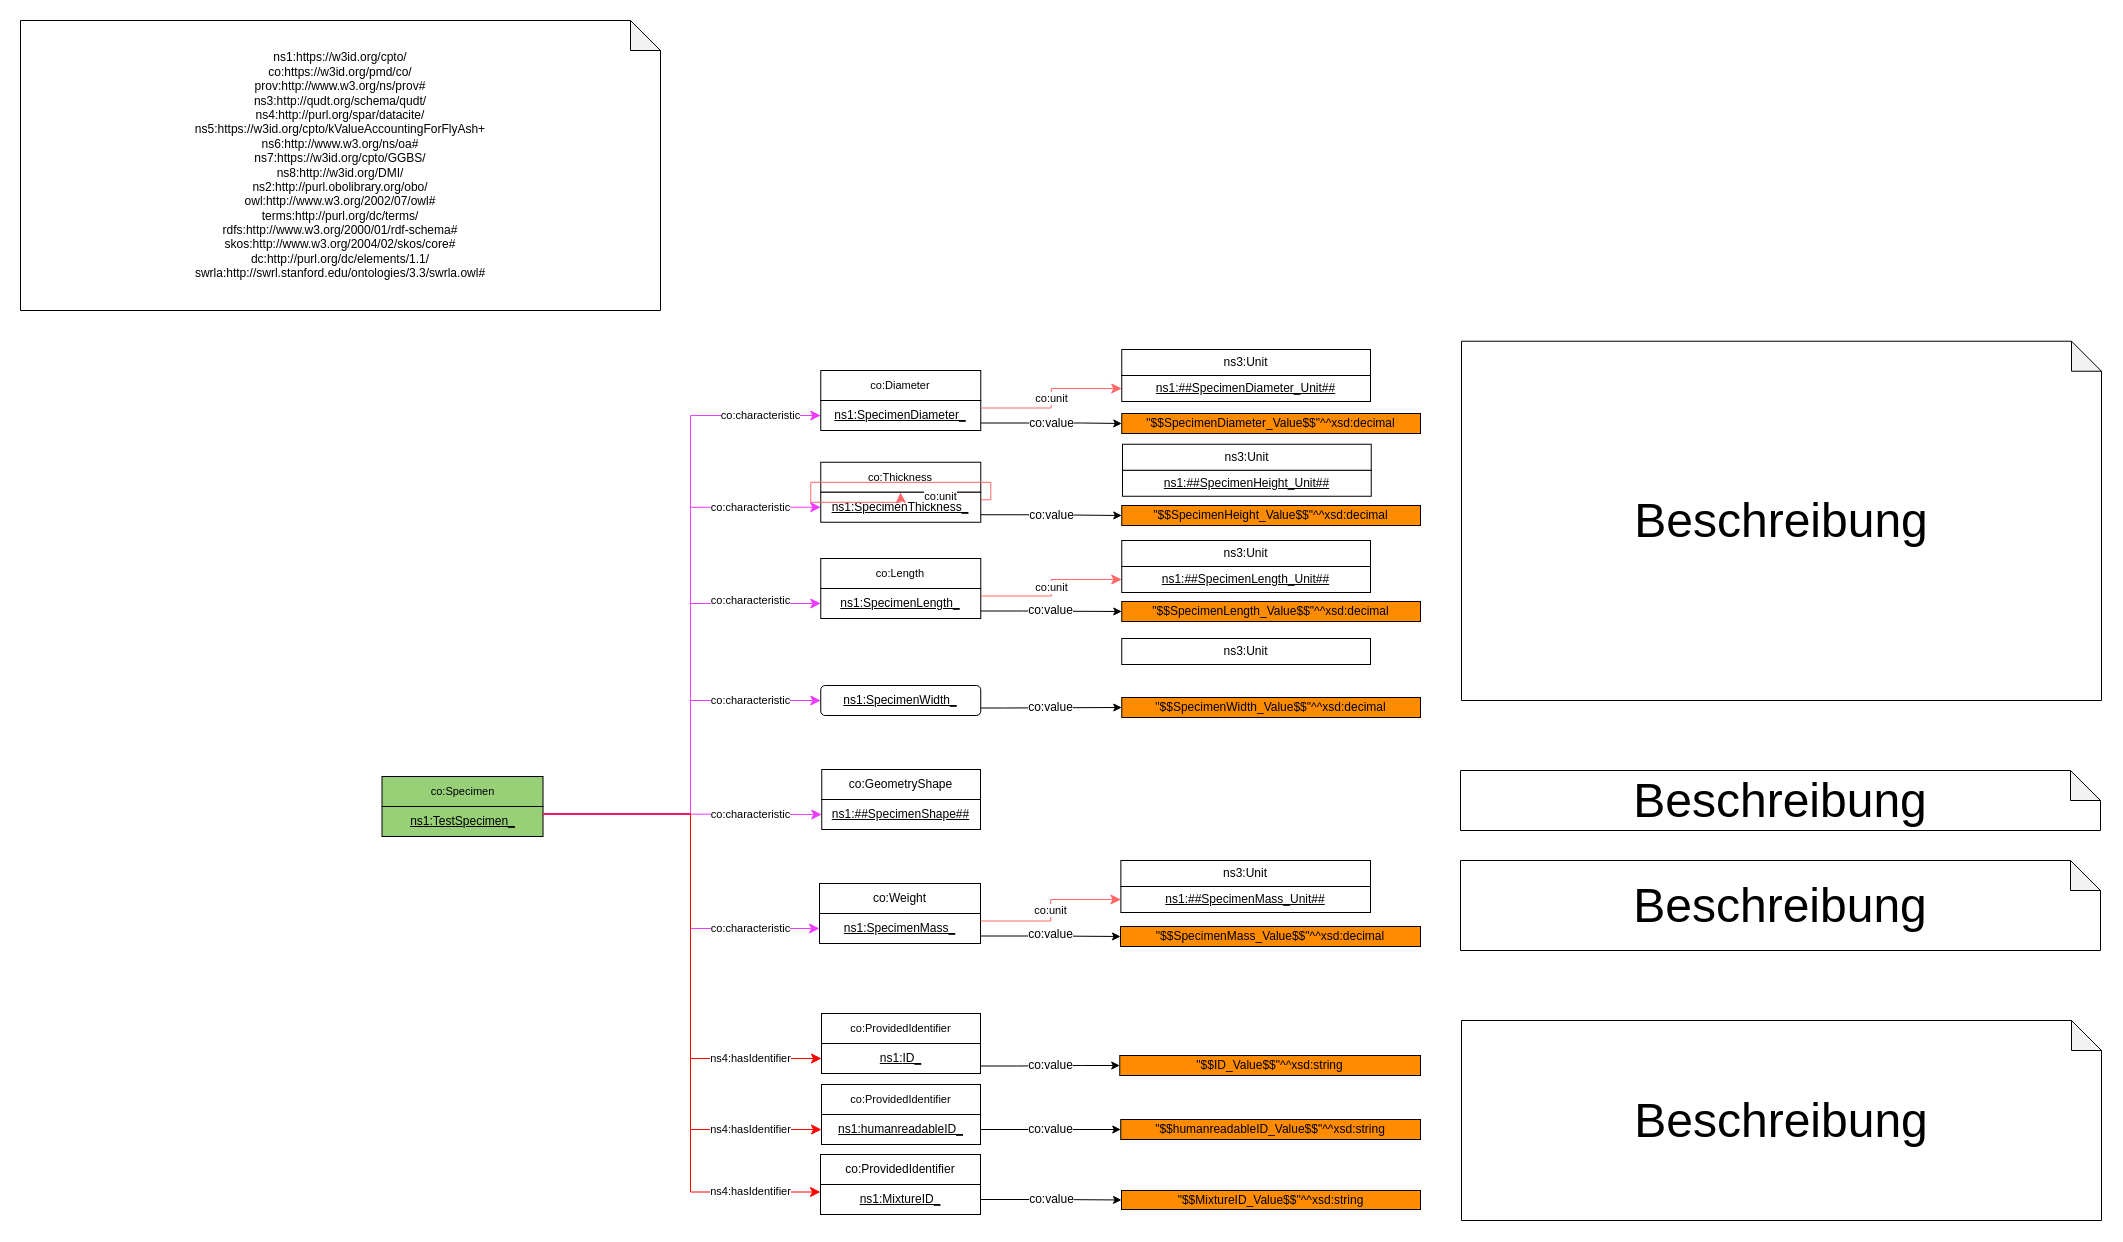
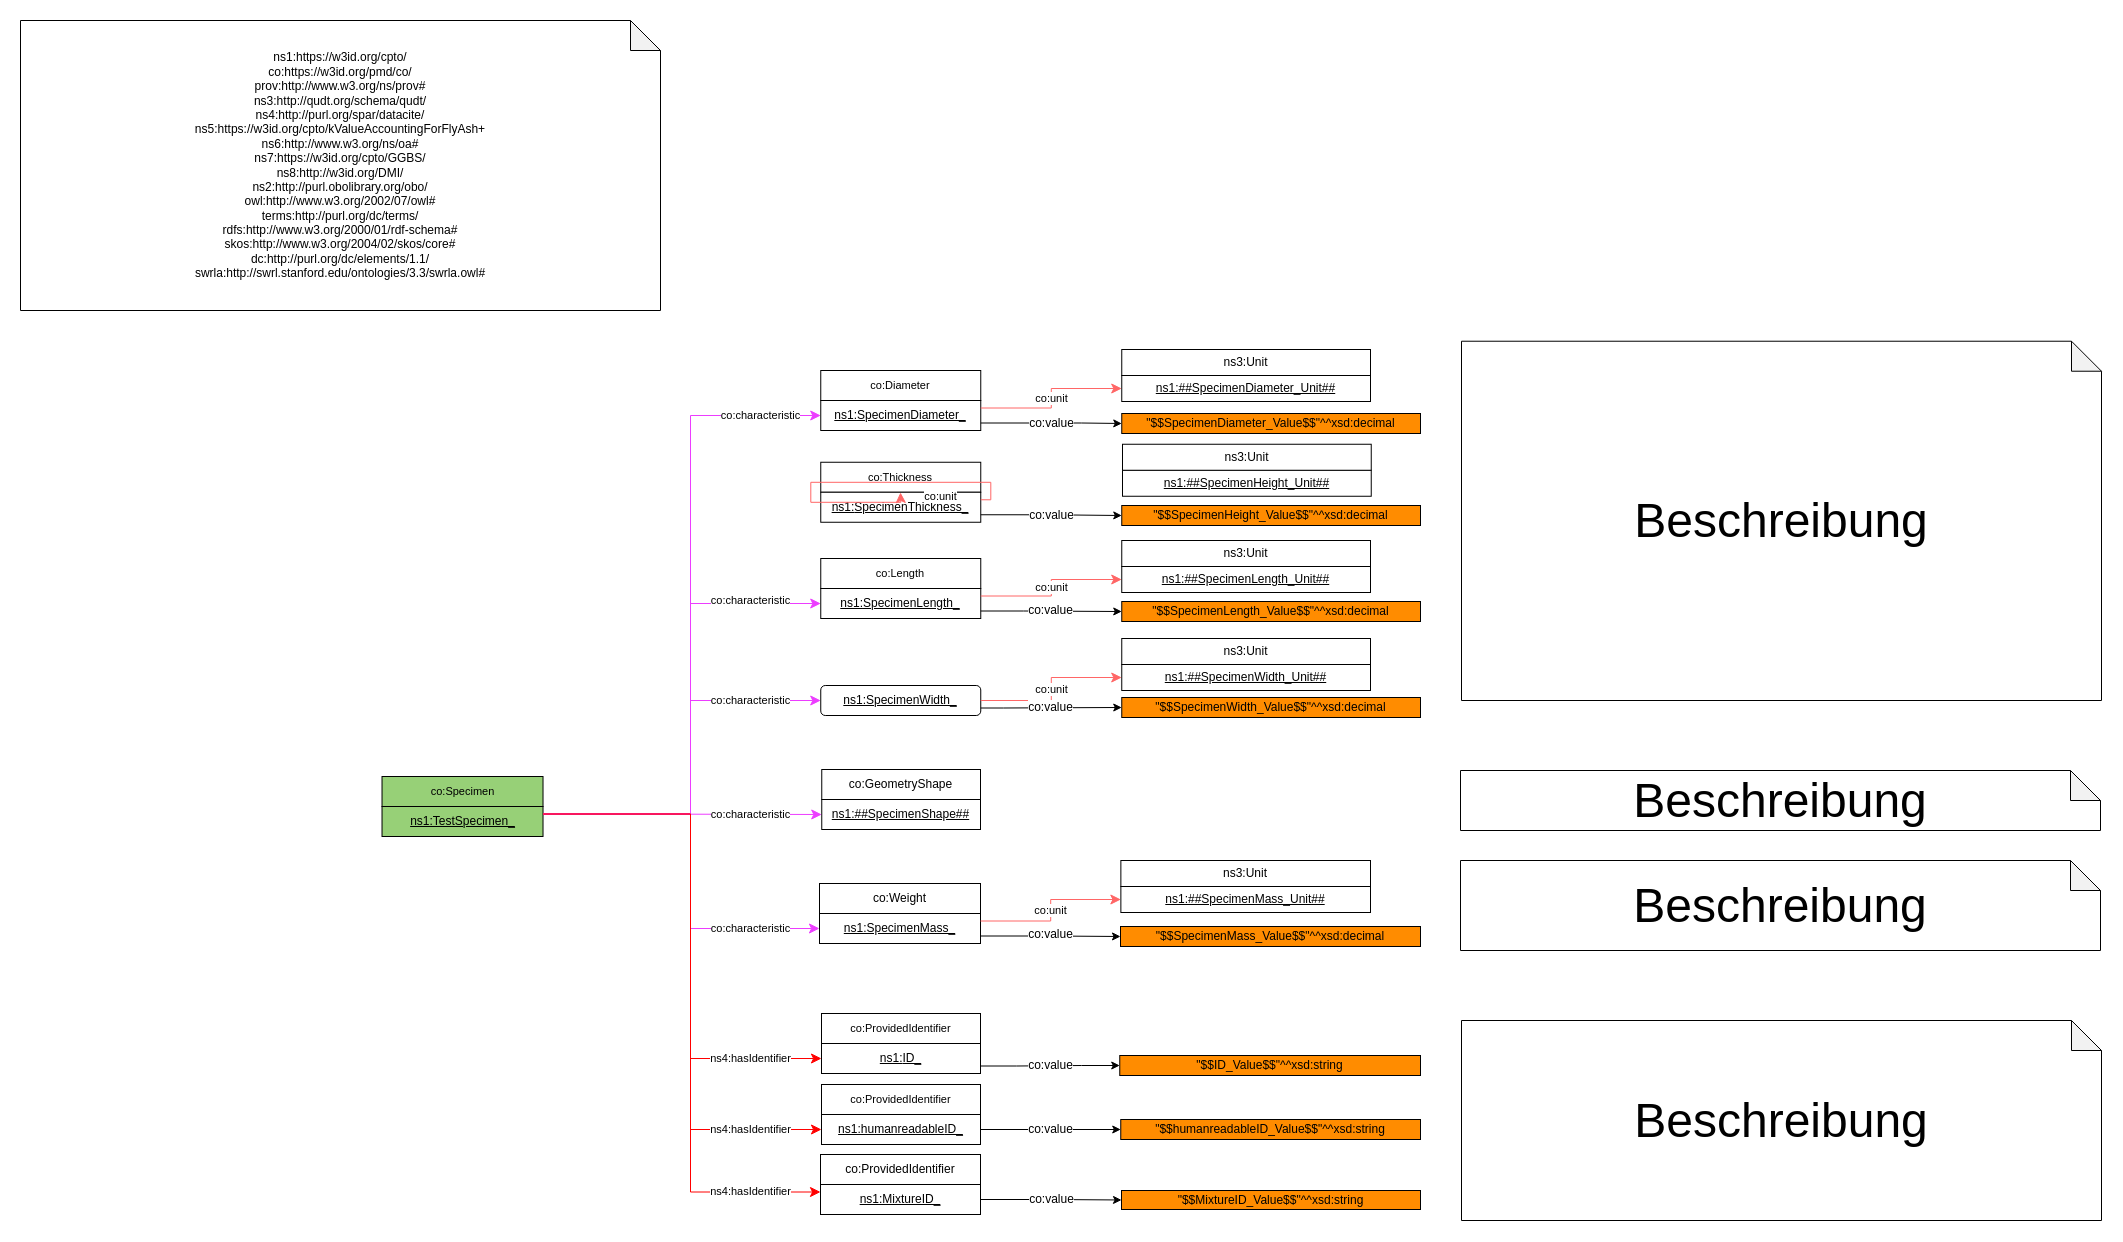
(752, 507) -> none
none -> (1059, 678)
none -> (1246, 678)
